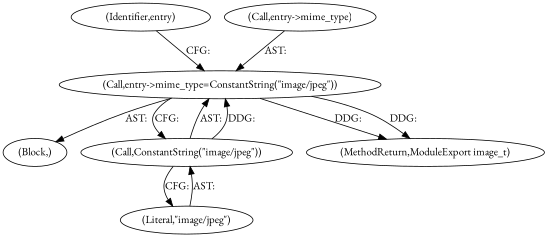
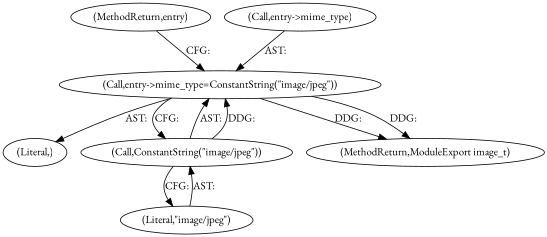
(141, 17) -> (141, 17)
(35, 152) -> (35, 152)
